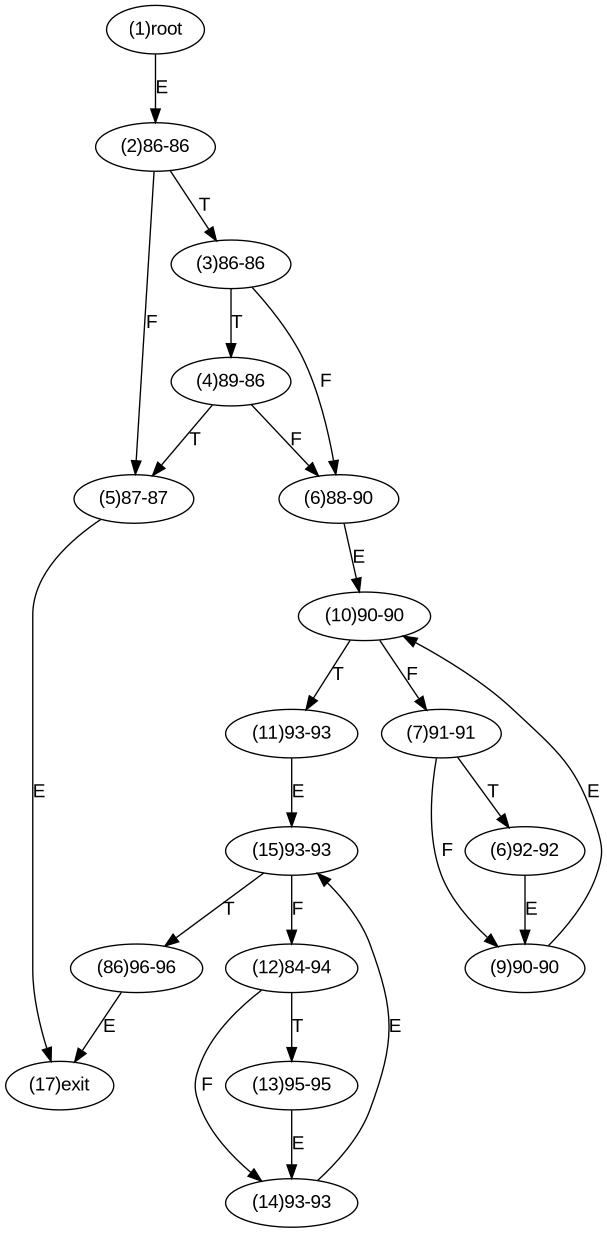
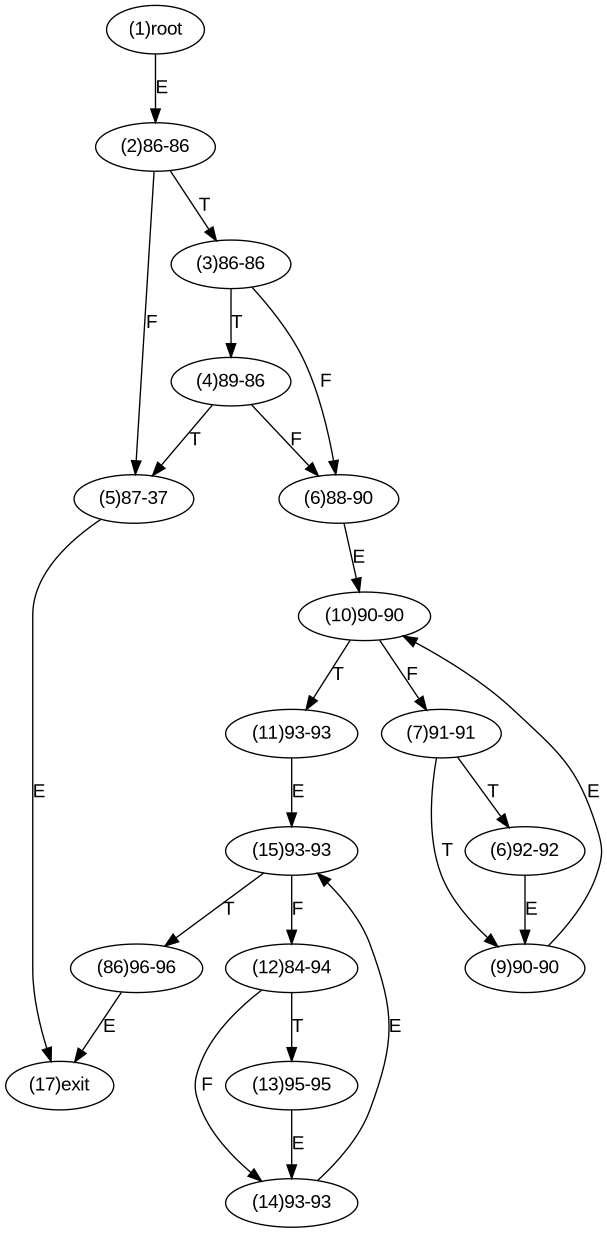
(134, 499) -> (134, 499)
(447, 851) -> (447, 851)
